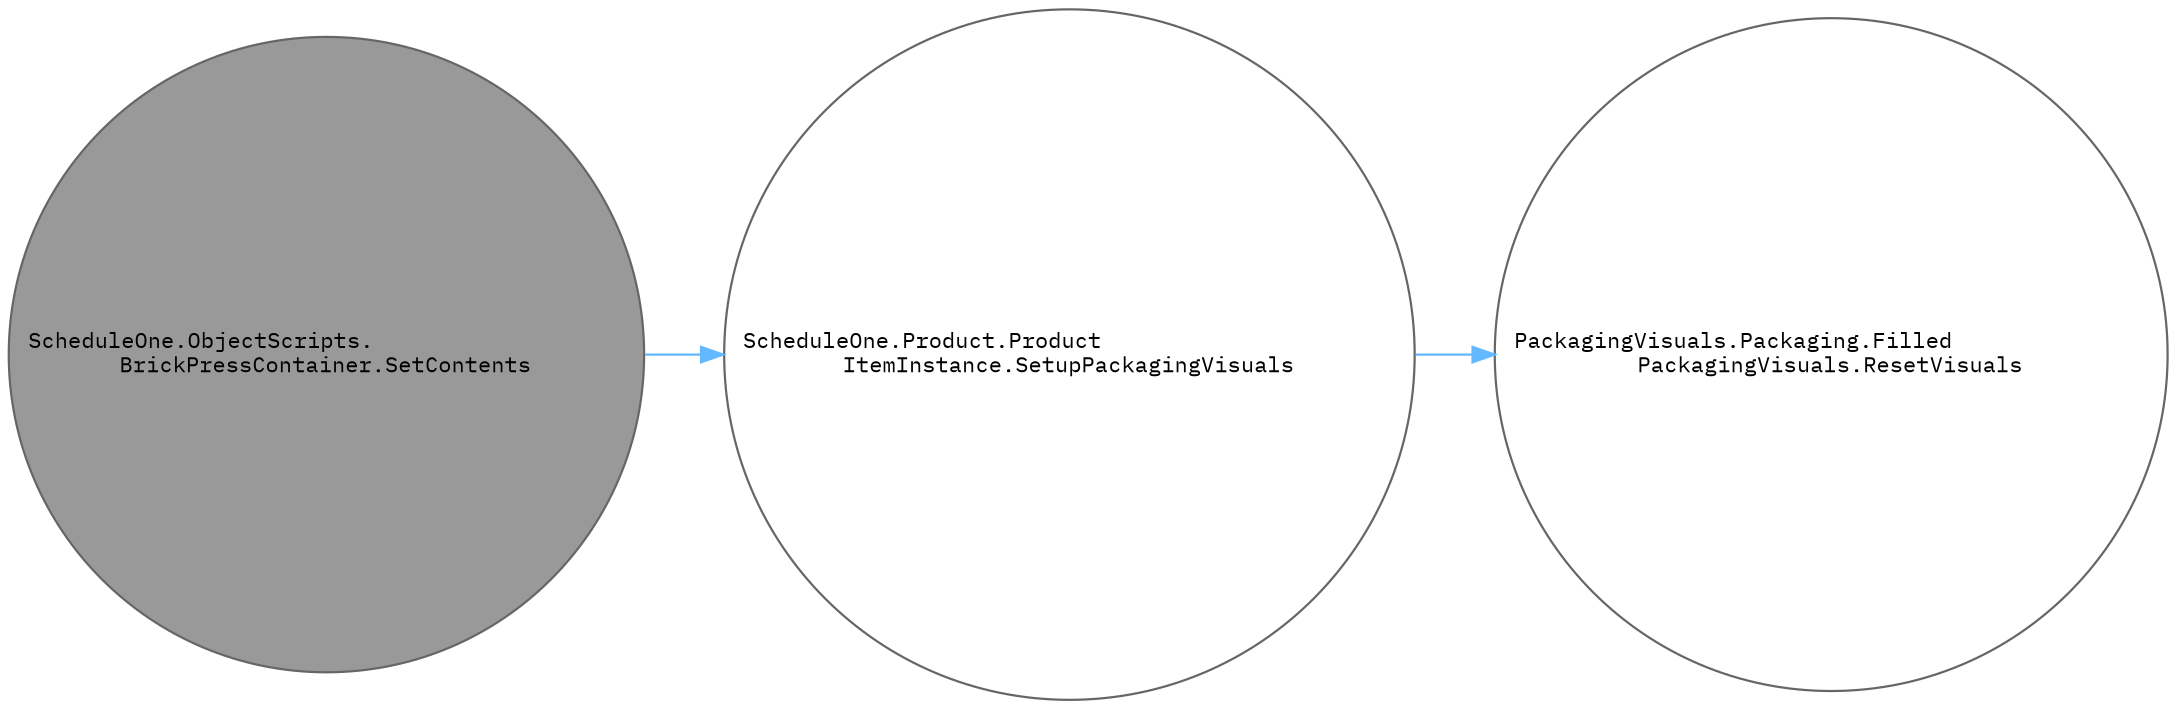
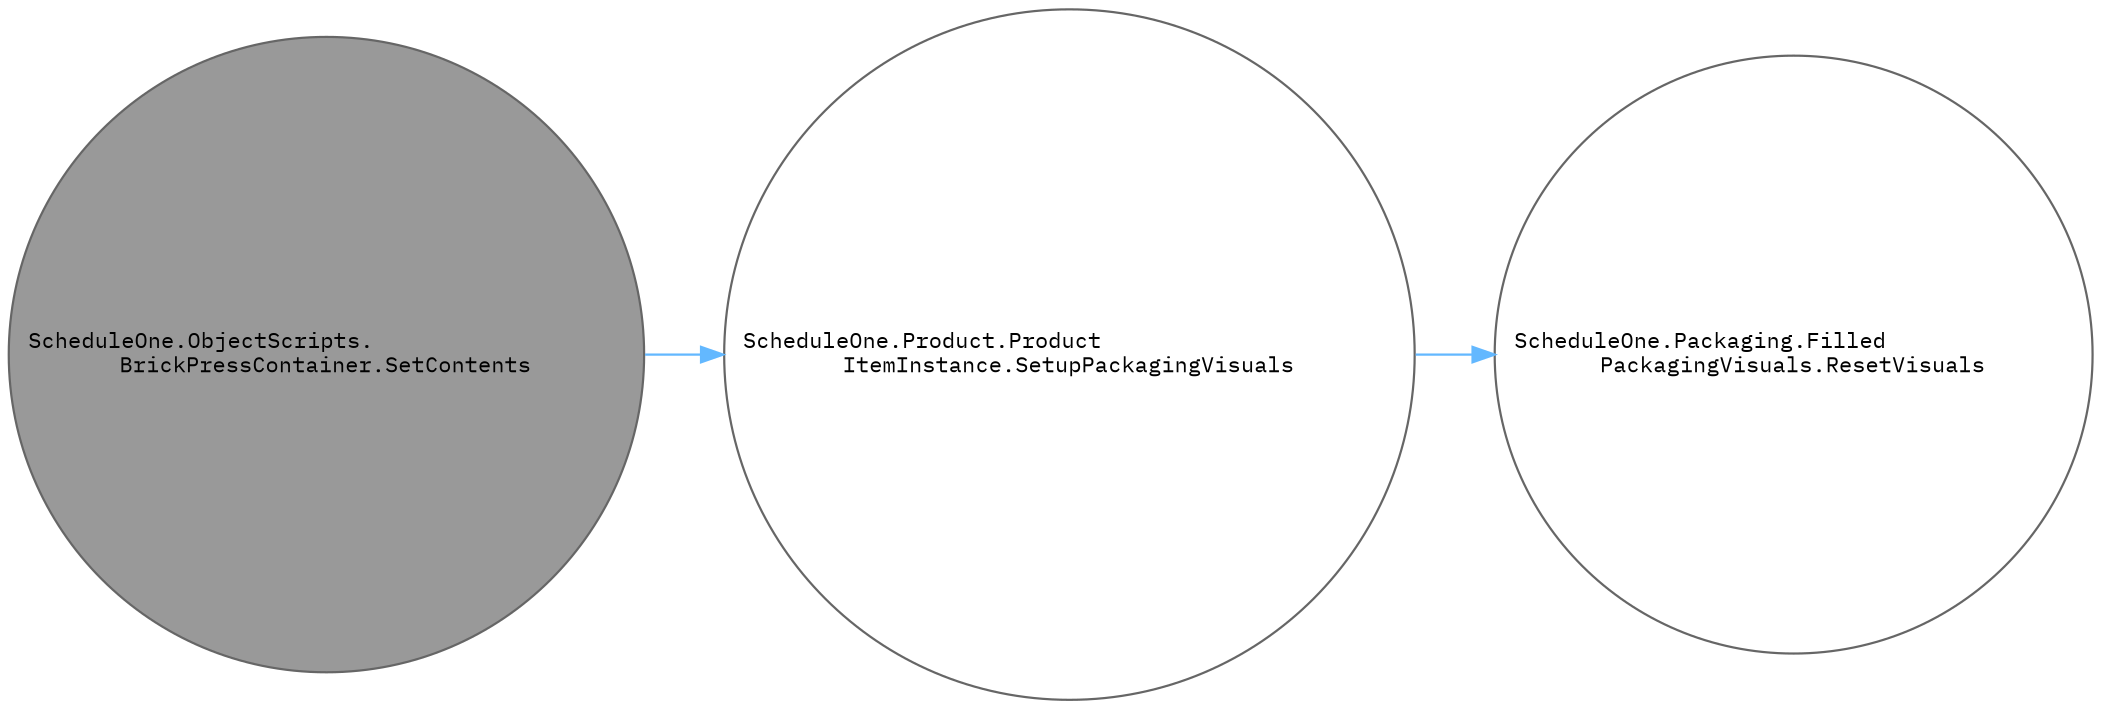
(1831, 355) -> (1794, 355)
